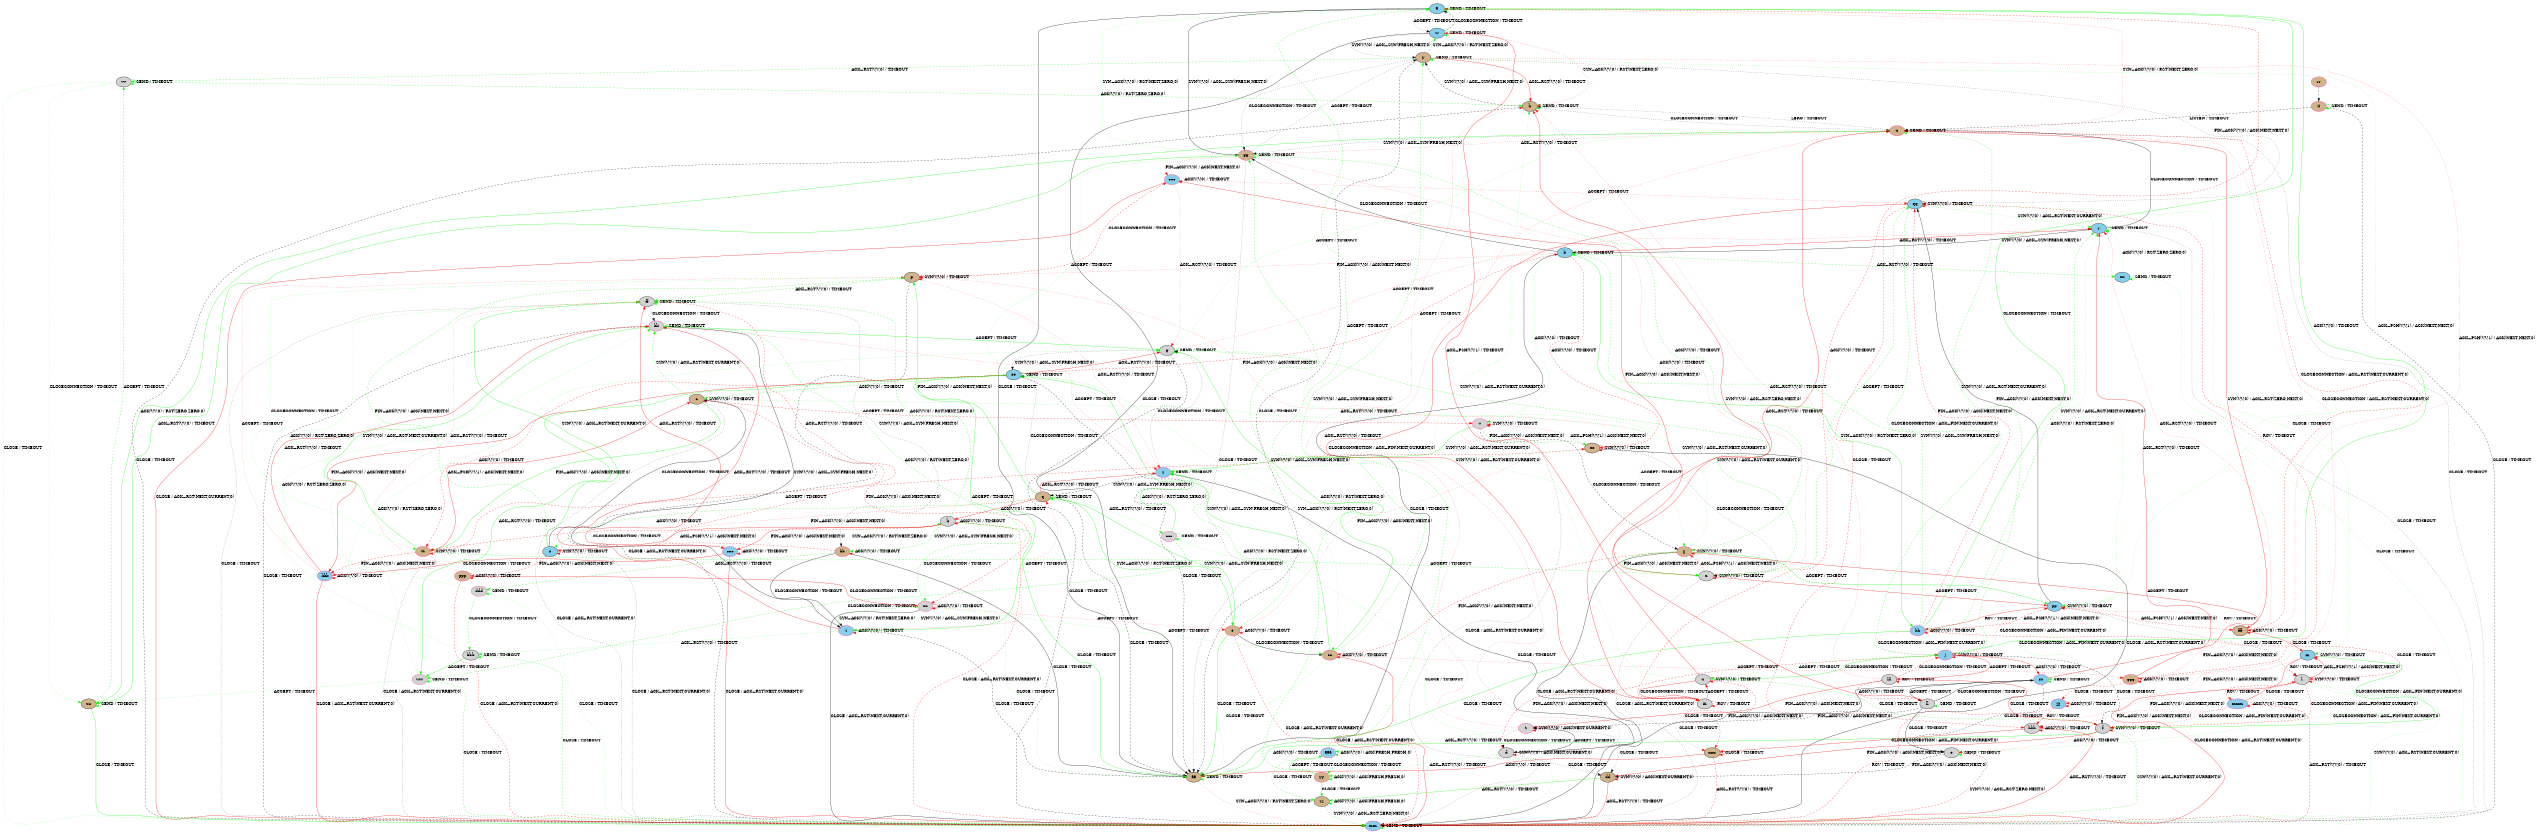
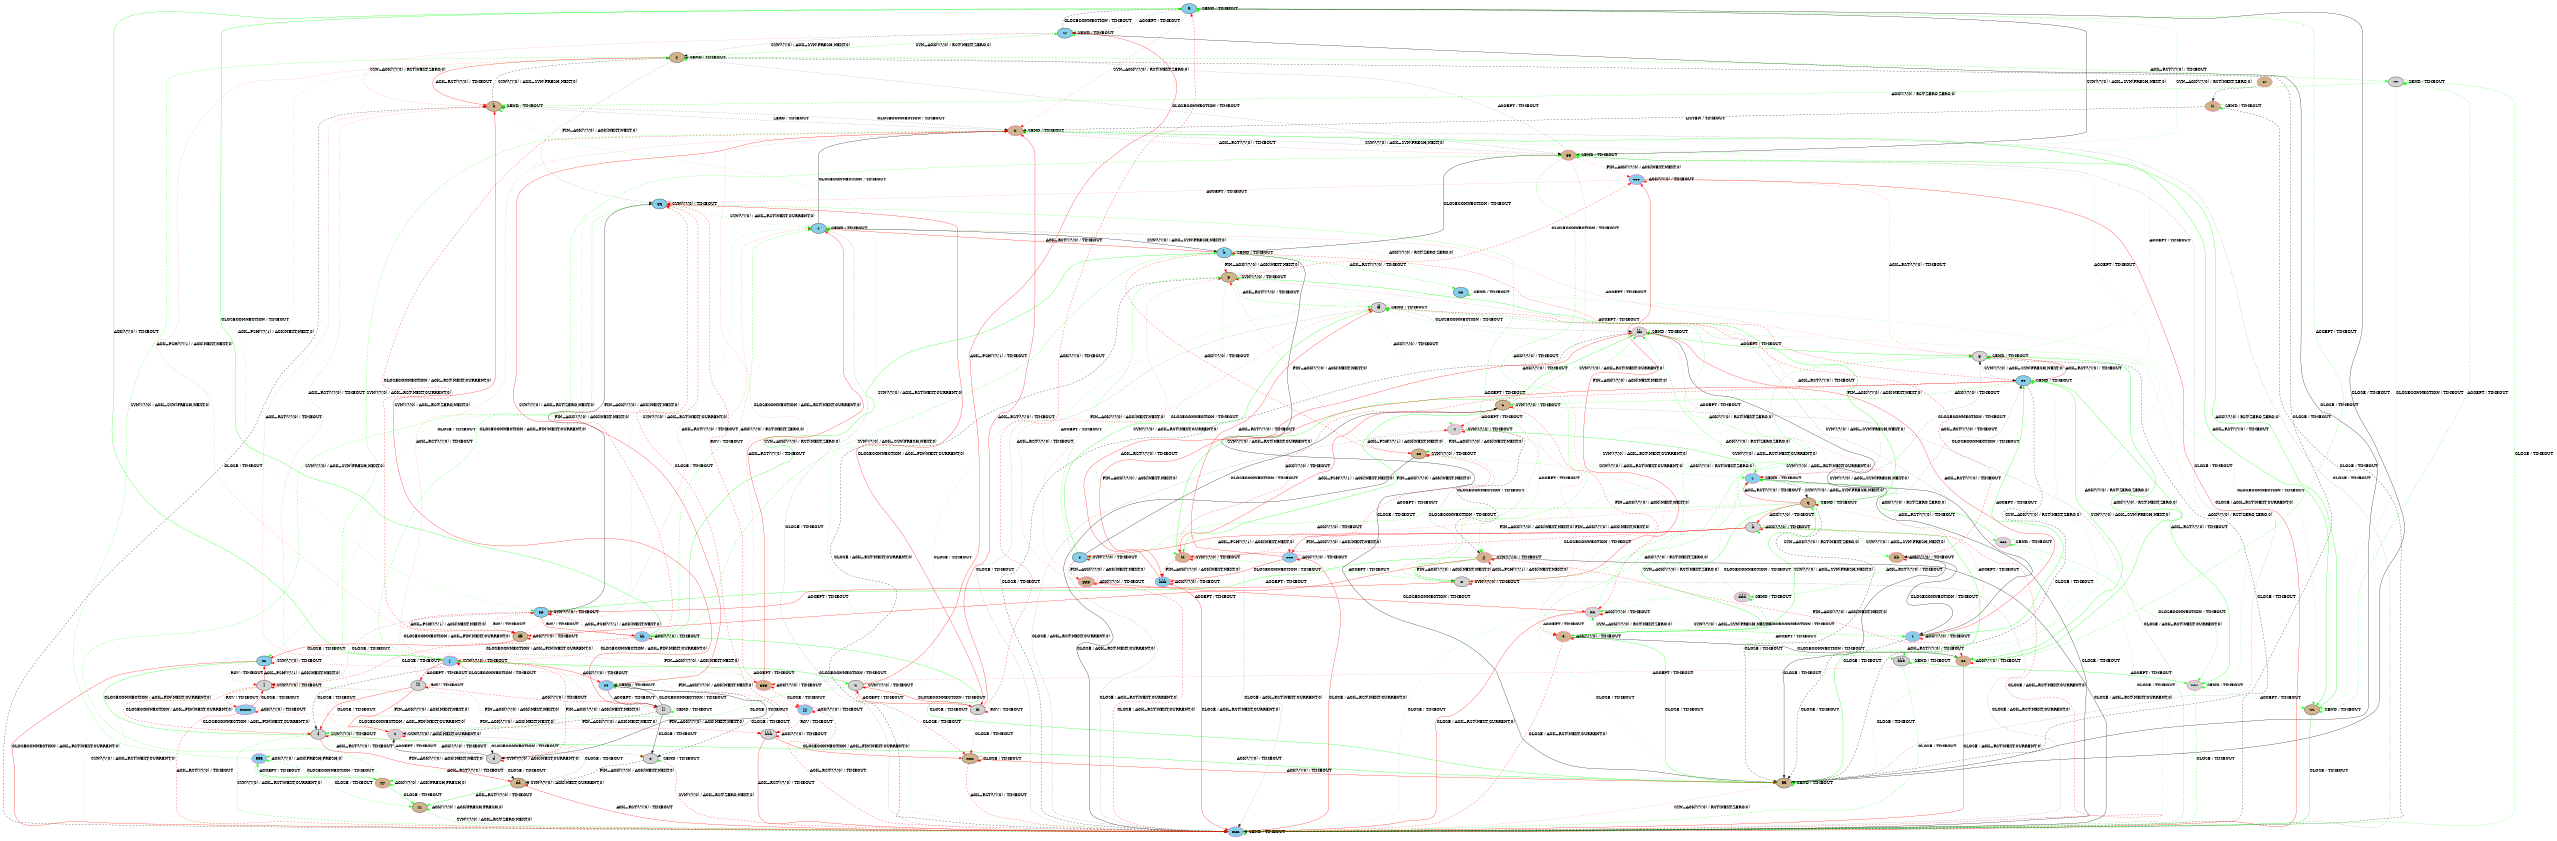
none -> (2025, 337)
(1888, 765) -> (838, 771)
(104, 816) -> (2399, 822)
(954, 819) -> (1436, 765)
